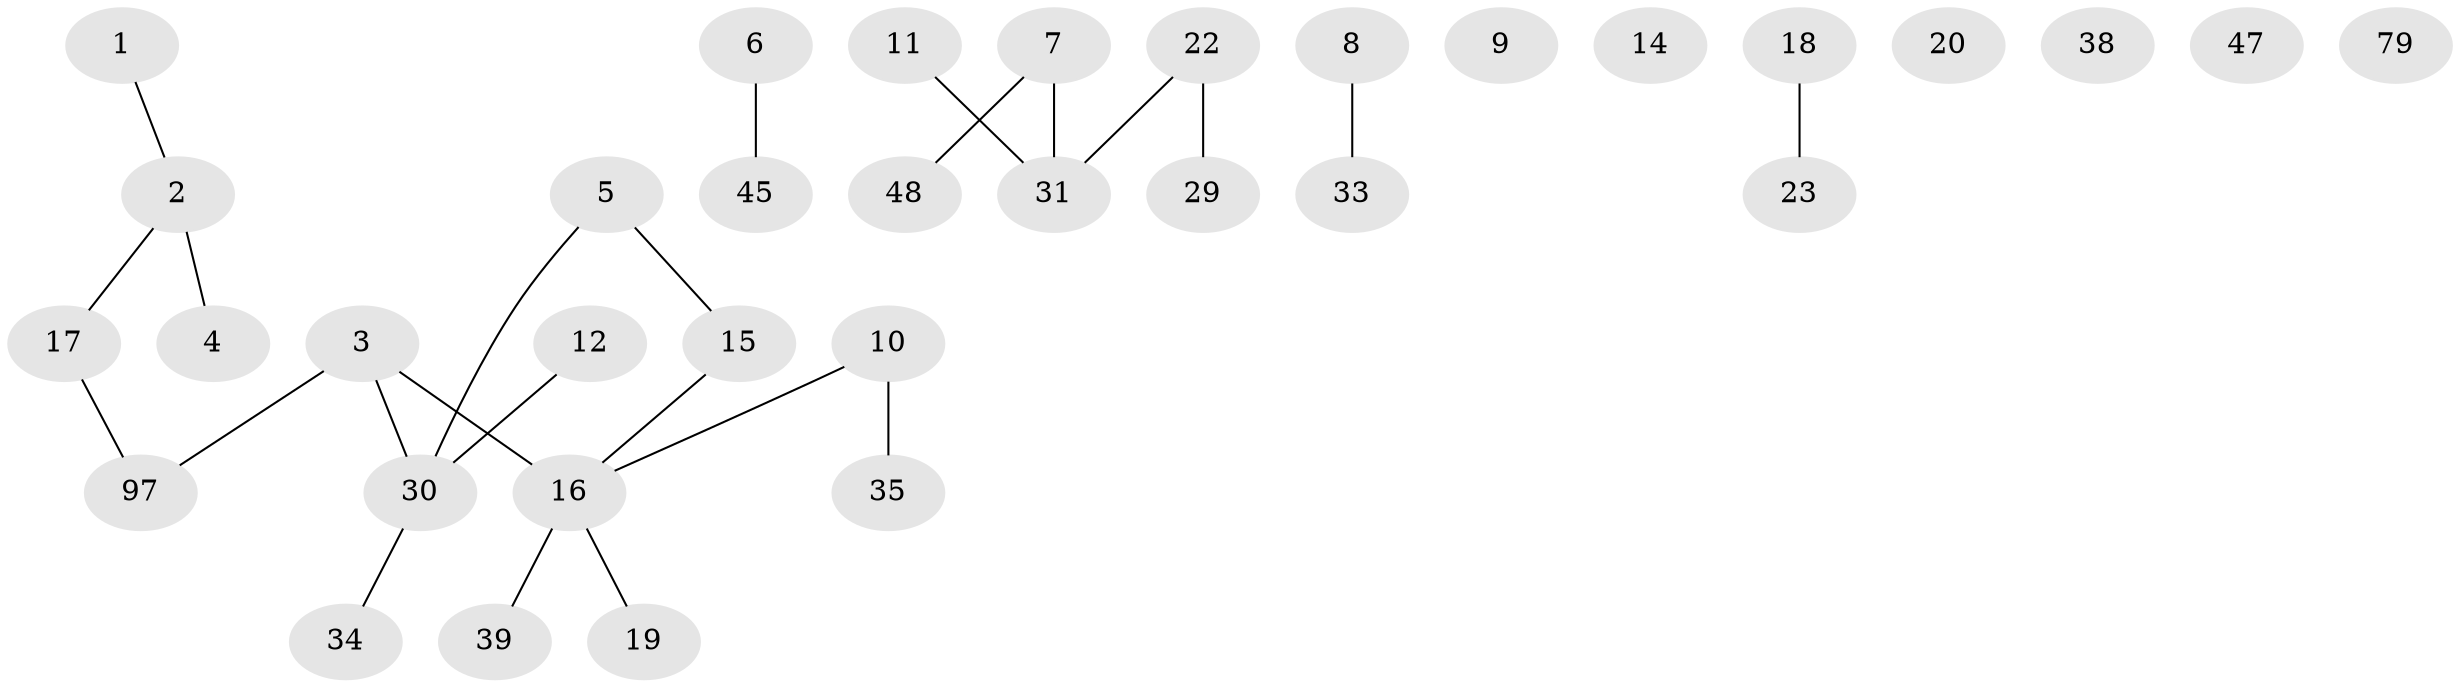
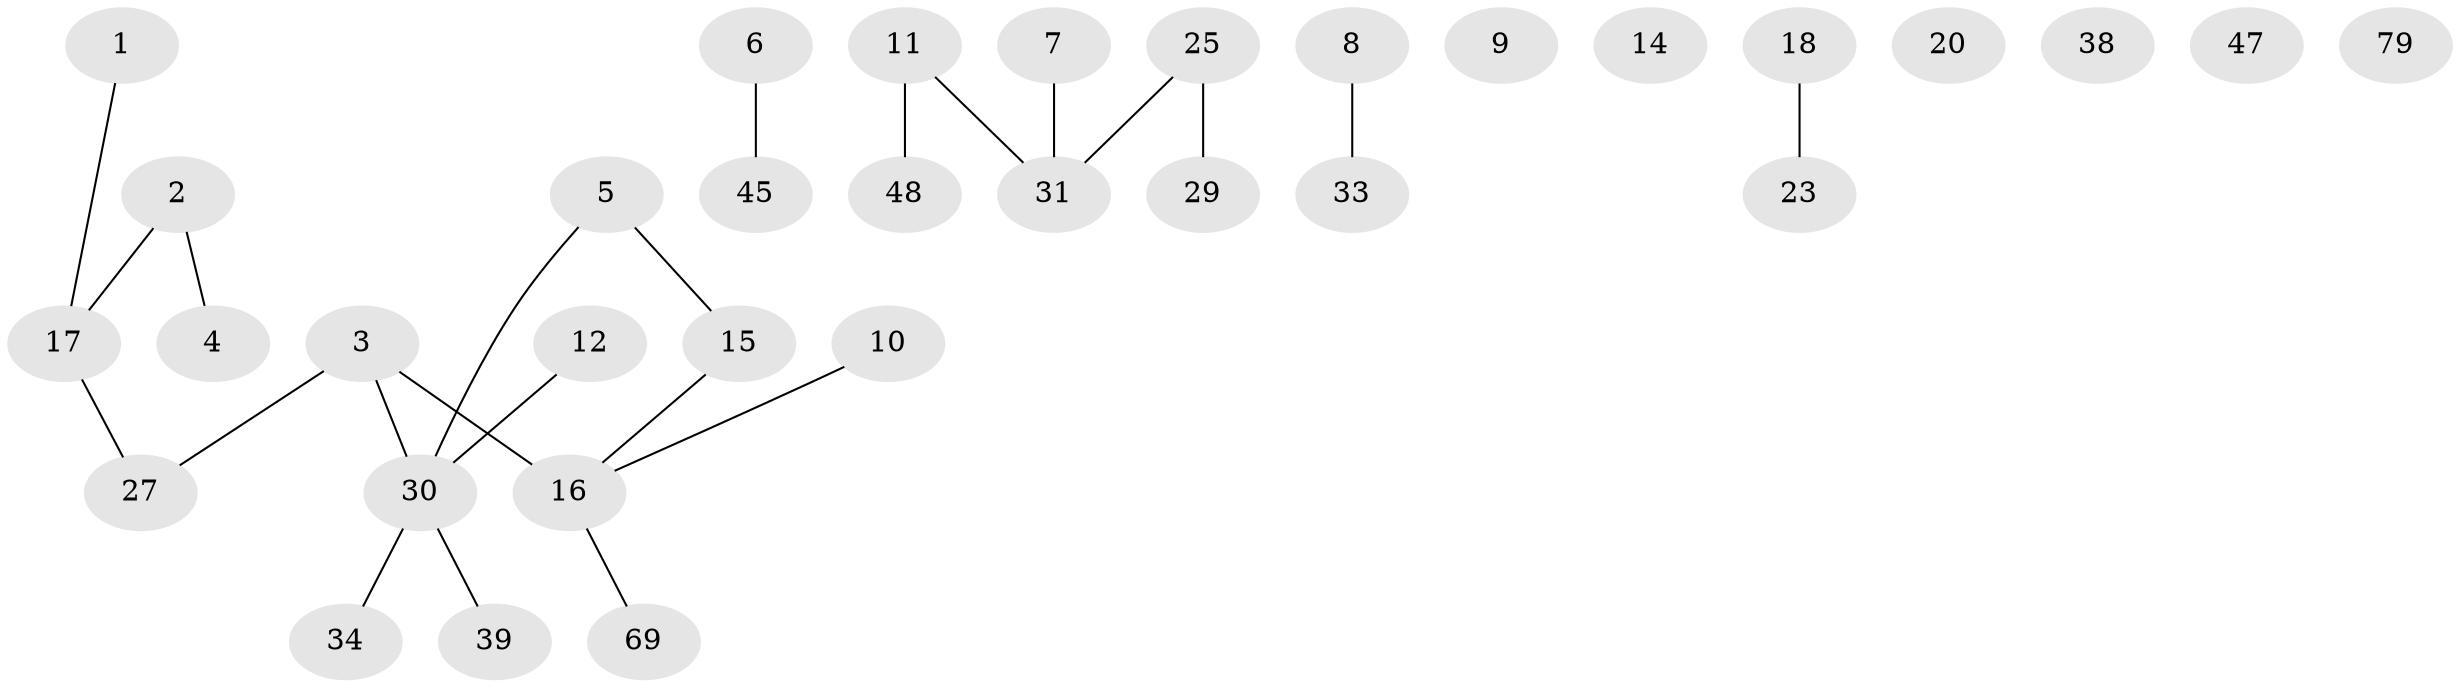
(1203, 46) -> (1203, 46)
(989, 111) -> (905, 120)
(150, 120) -> (93, 195)
(141, 493) -> (141, 493)
(888, 493) -> none
(532, 567) -> (458, 567)
(644, 642) -> (644, 642)
